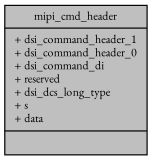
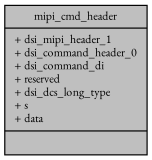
(76, 39) -> (63, 39)
